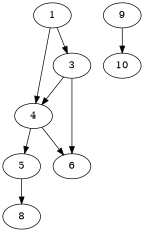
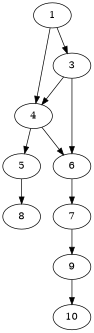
none -> (72, 217)
